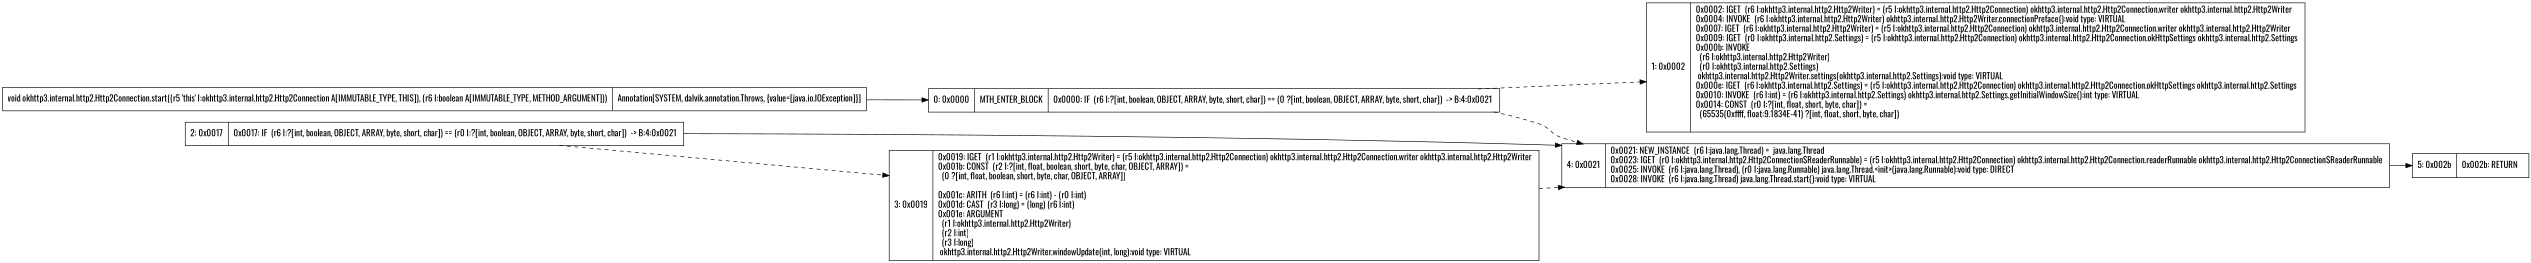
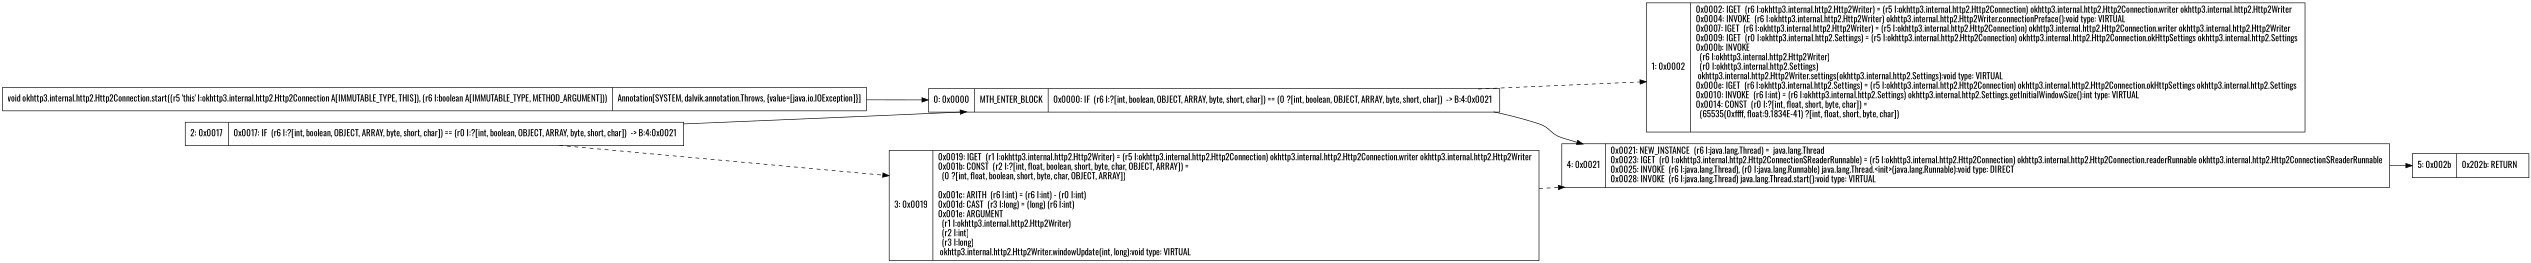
(1537, 123) -> (1537, 123)
(1120, 137) -> (822, 118)
(2493, 165) -> (2492, 165)
